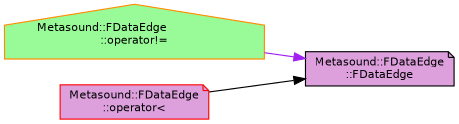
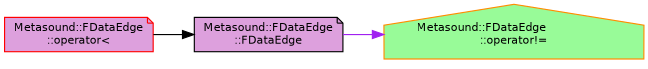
(279, 55) -> (358, 35)
